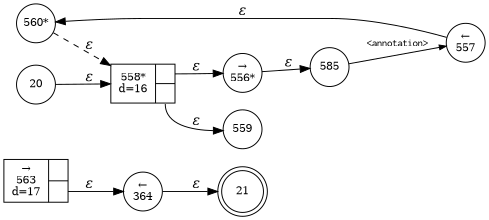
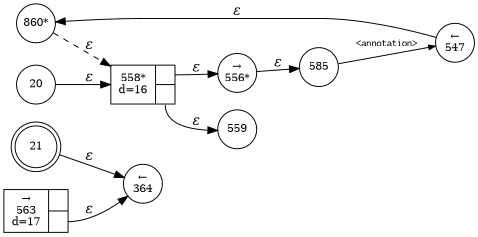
(36, 23) -> (36, 23)
(466, 43) -> (455, 43)
(185, 192) -> (87, 164)
